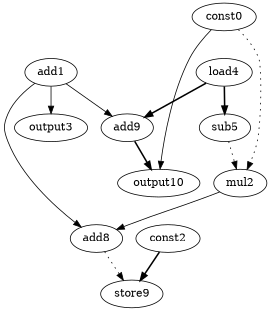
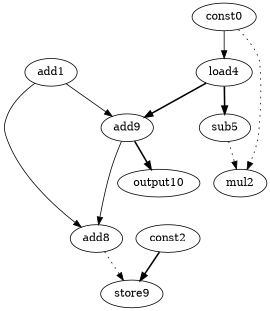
(176, 91) -> (224, 41)
(51, 128) -> none
(172, 209) -> (108, 179)
